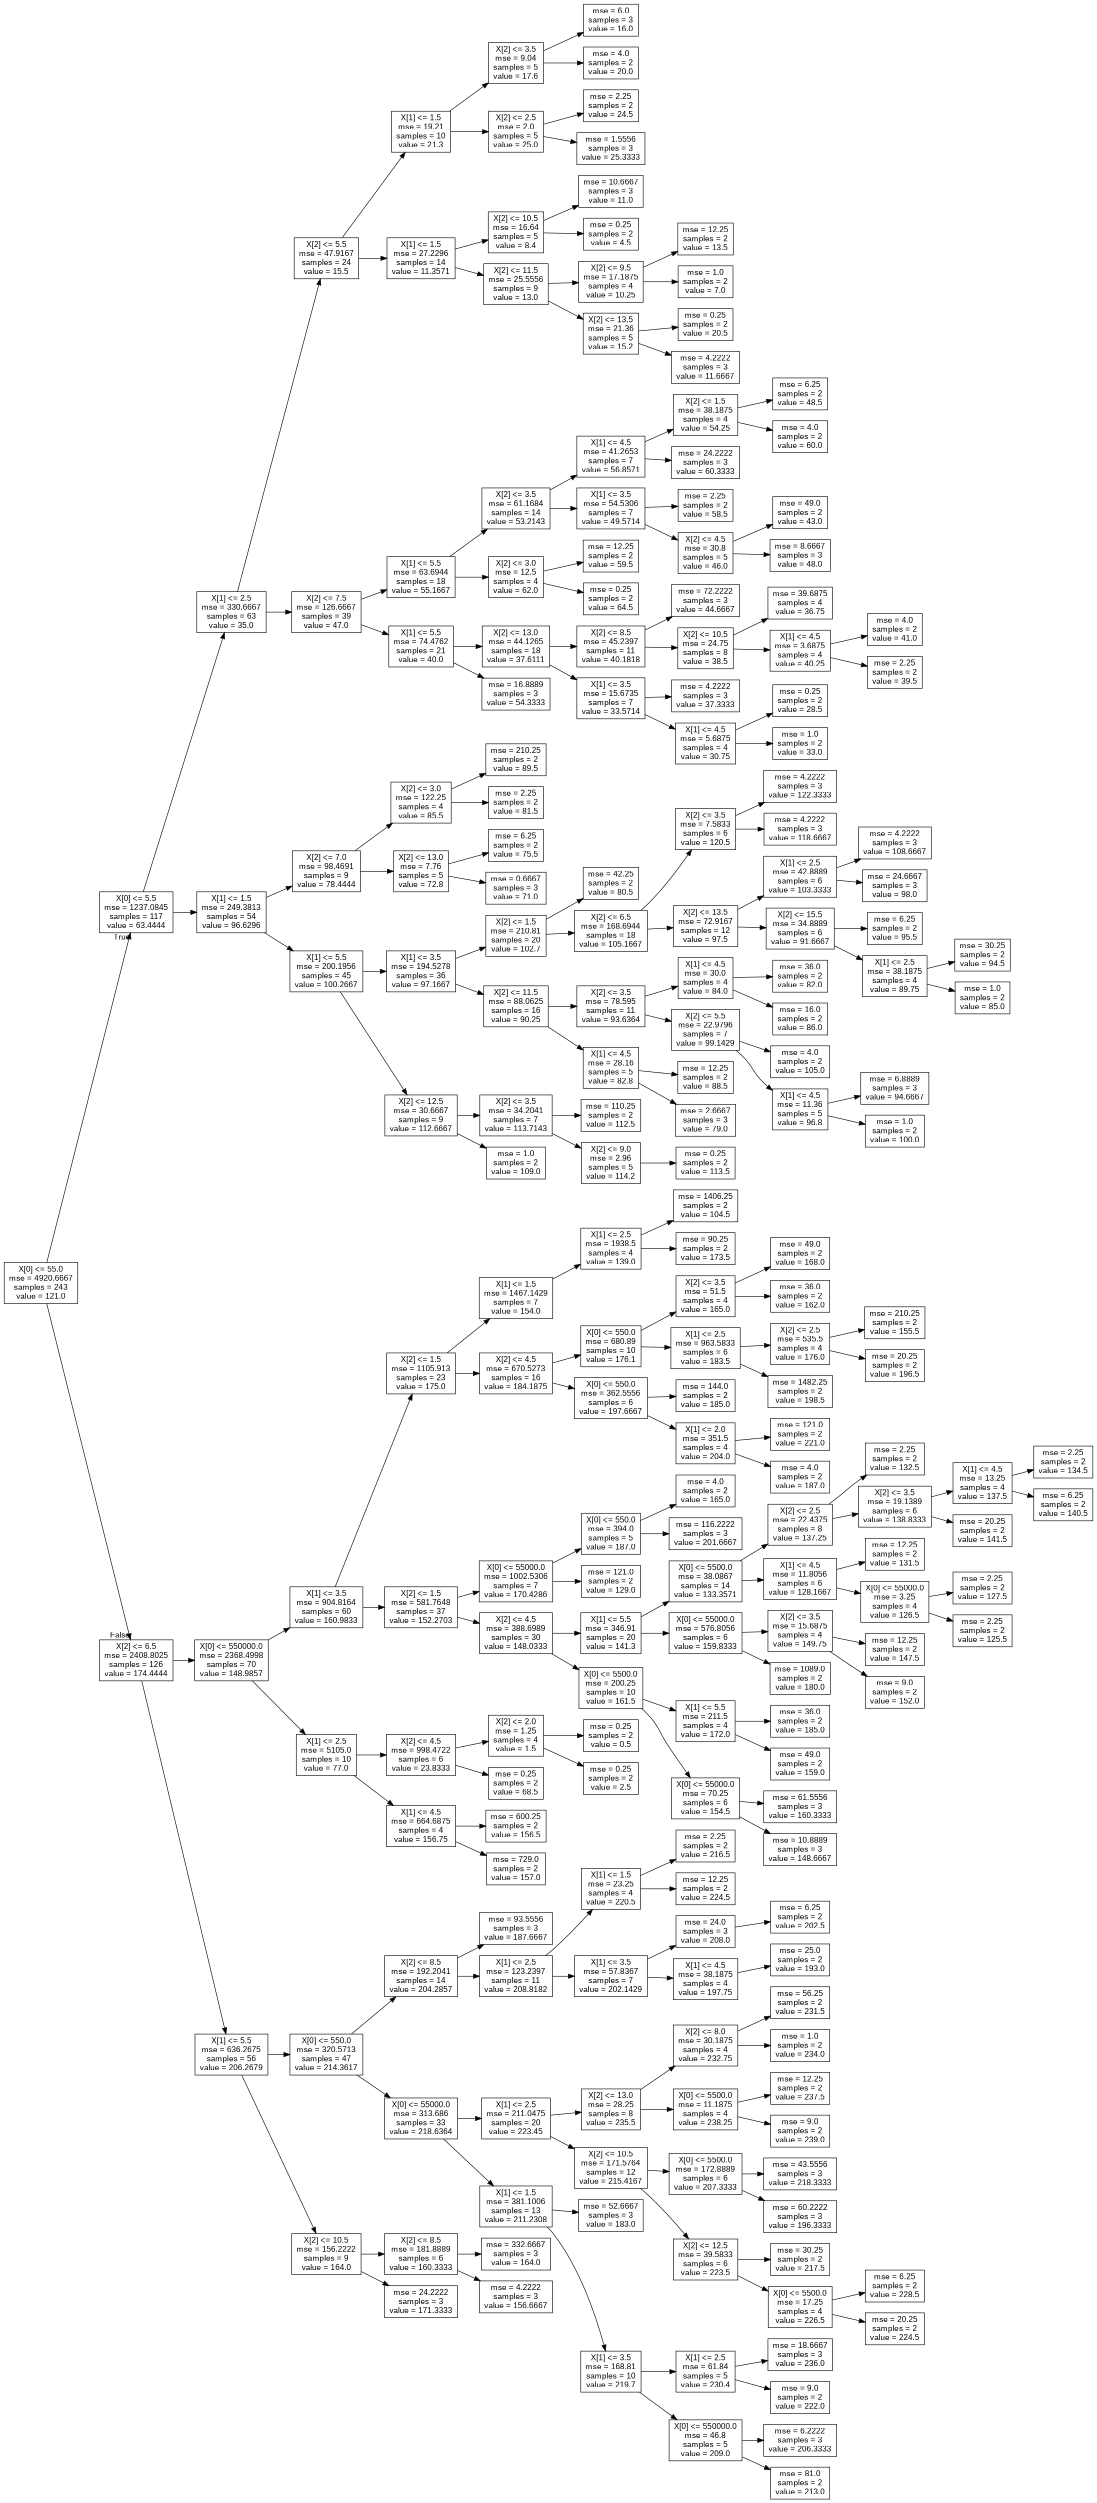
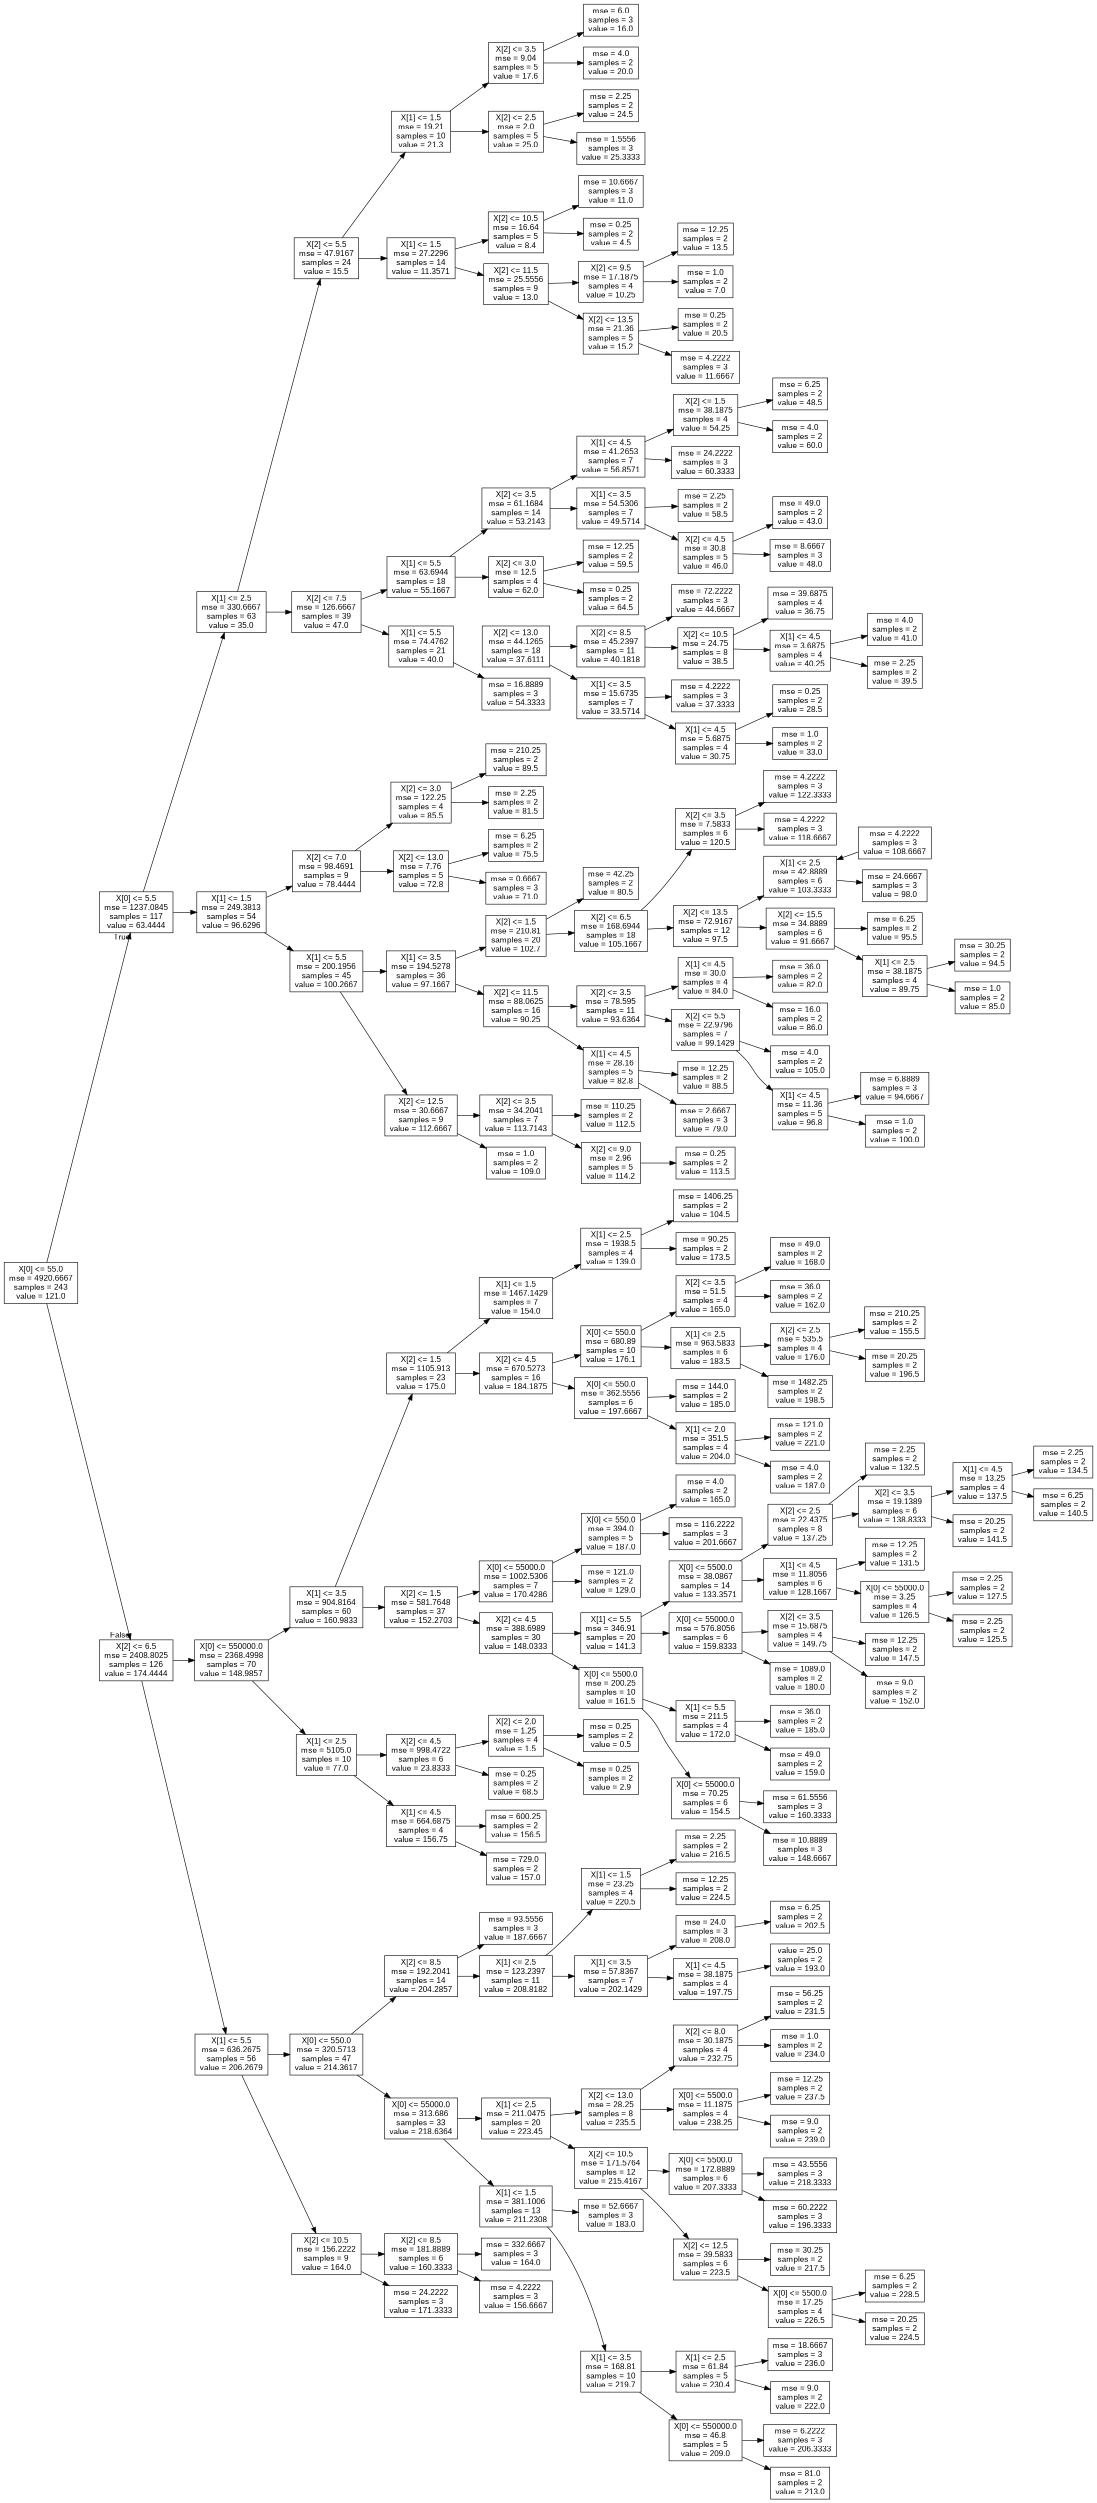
(465, 646) -> none
(846, 864) -> (850, 855)
(611, 1778) -> (611, 1778)
(800, 1960) -> (800, 1960)
